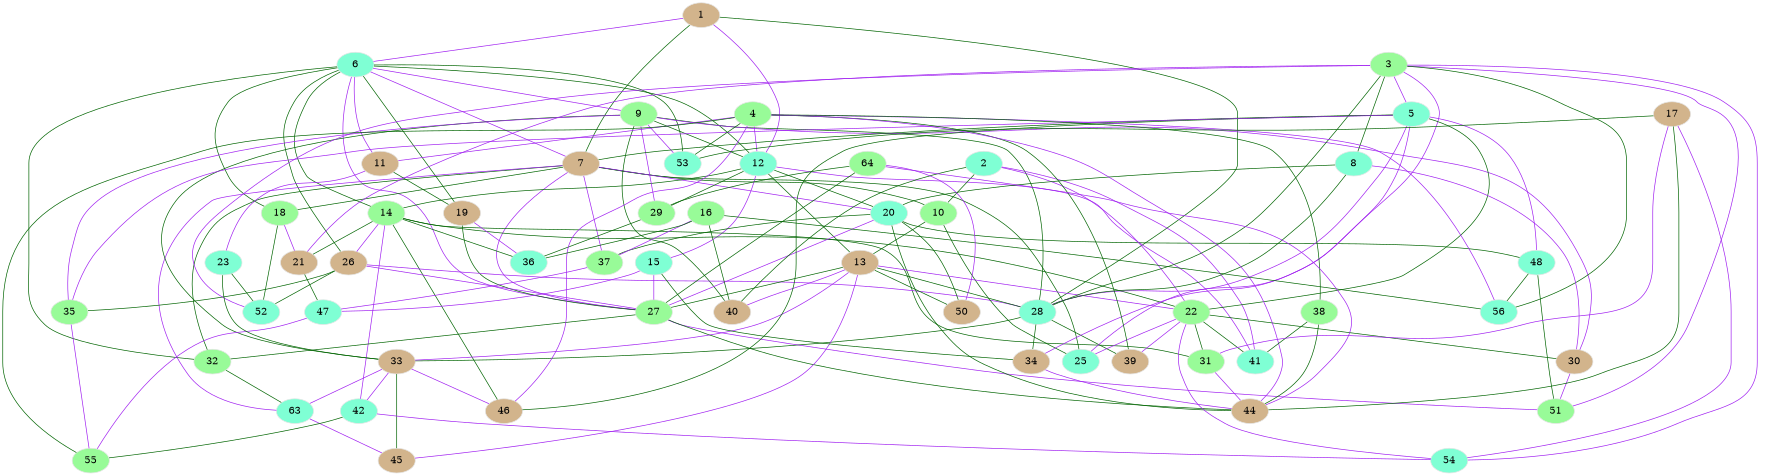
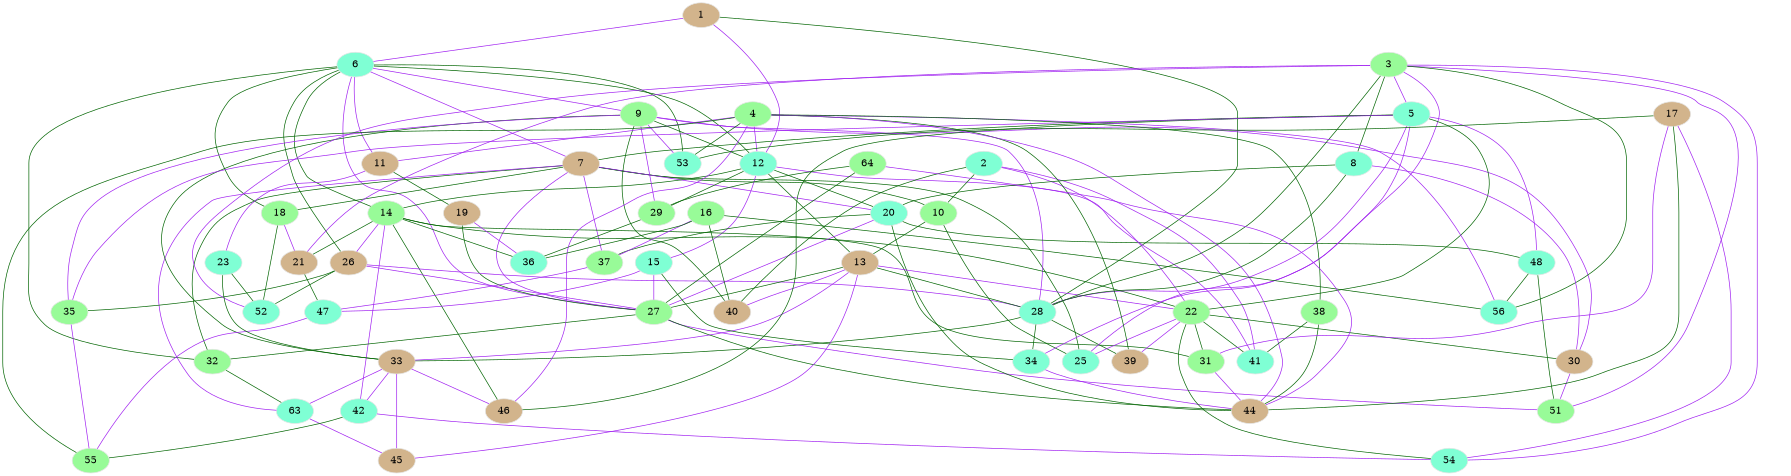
(630, 82) -> none
(950, 138) -> (950, 138)
(409, 139) -> none
(962, 312) -> none
(1031, 362) -> (1031, 362)
(397, 411) -> (397, 411)
(1268, 437) -> (1268, 437)
